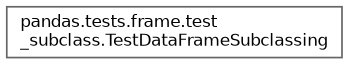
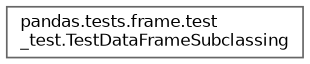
(174, 32) -> (155, 32)
